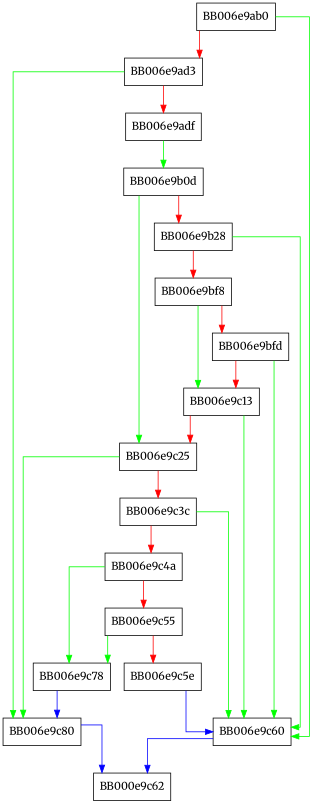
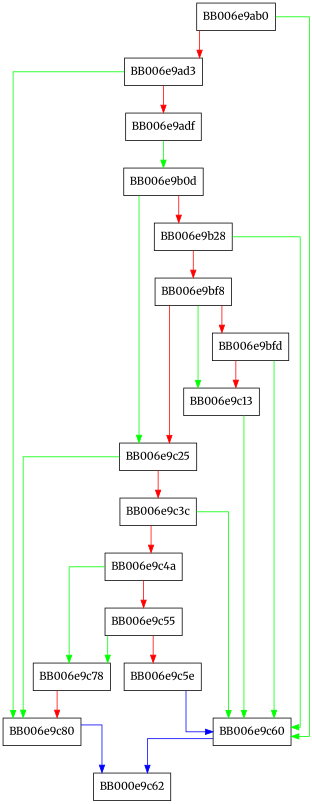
(190, 425) -> (169, 370)
(57, 700) -> (57, 700)
